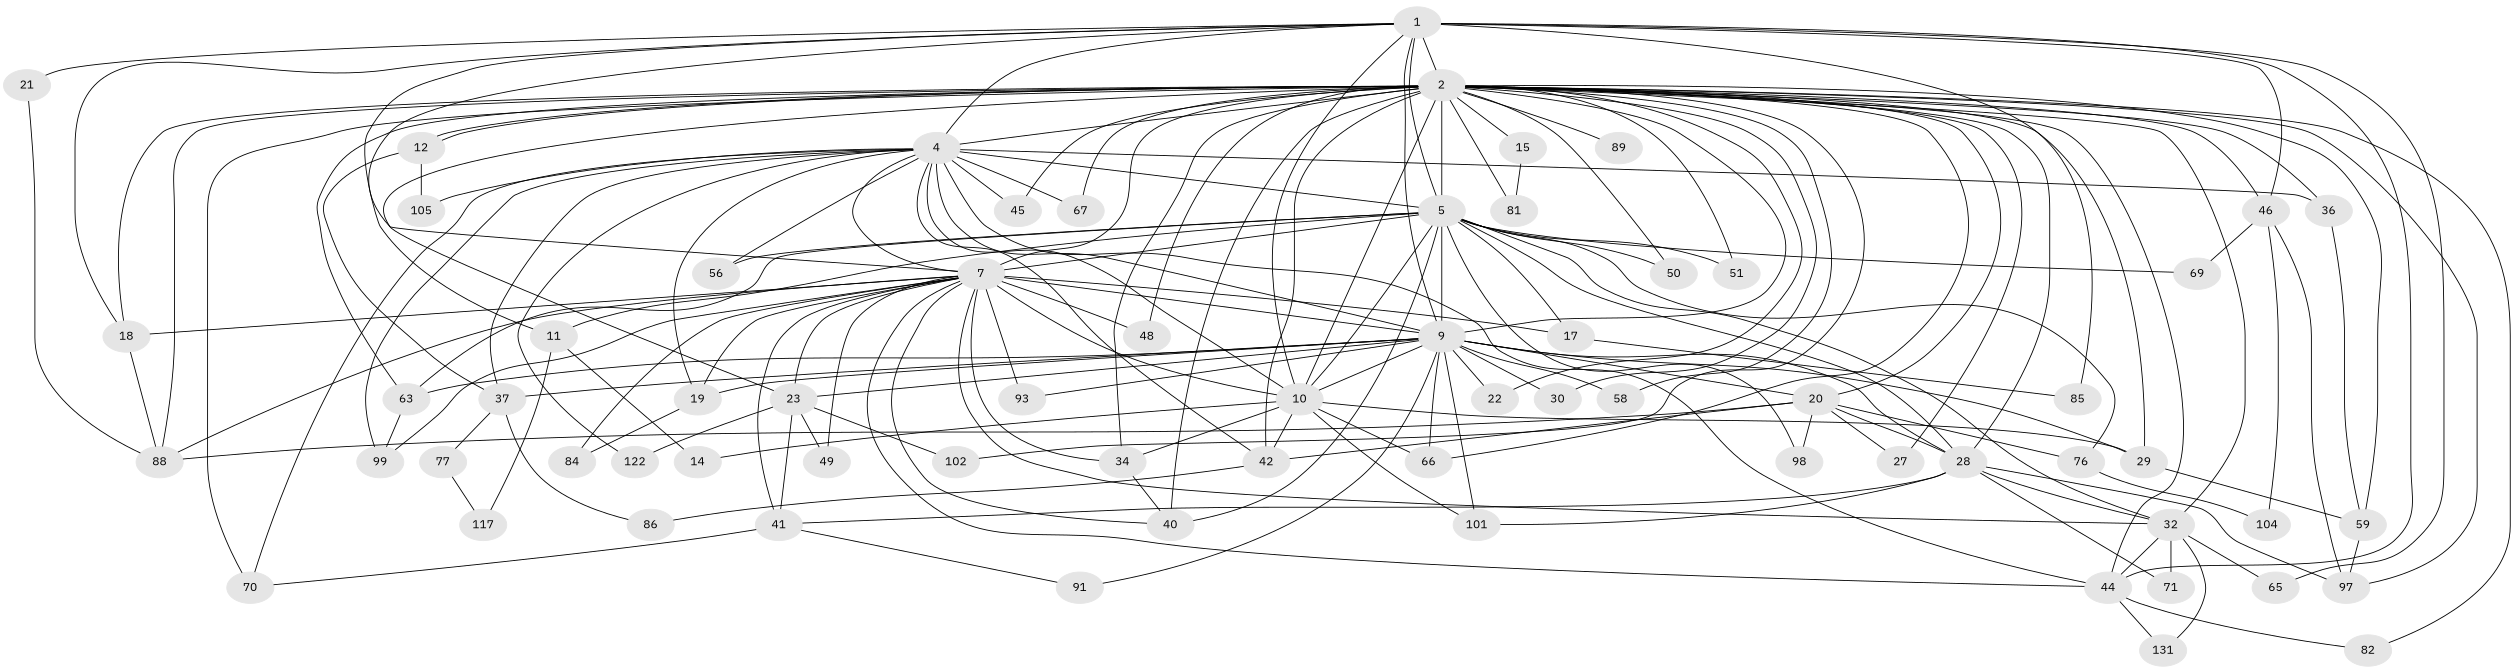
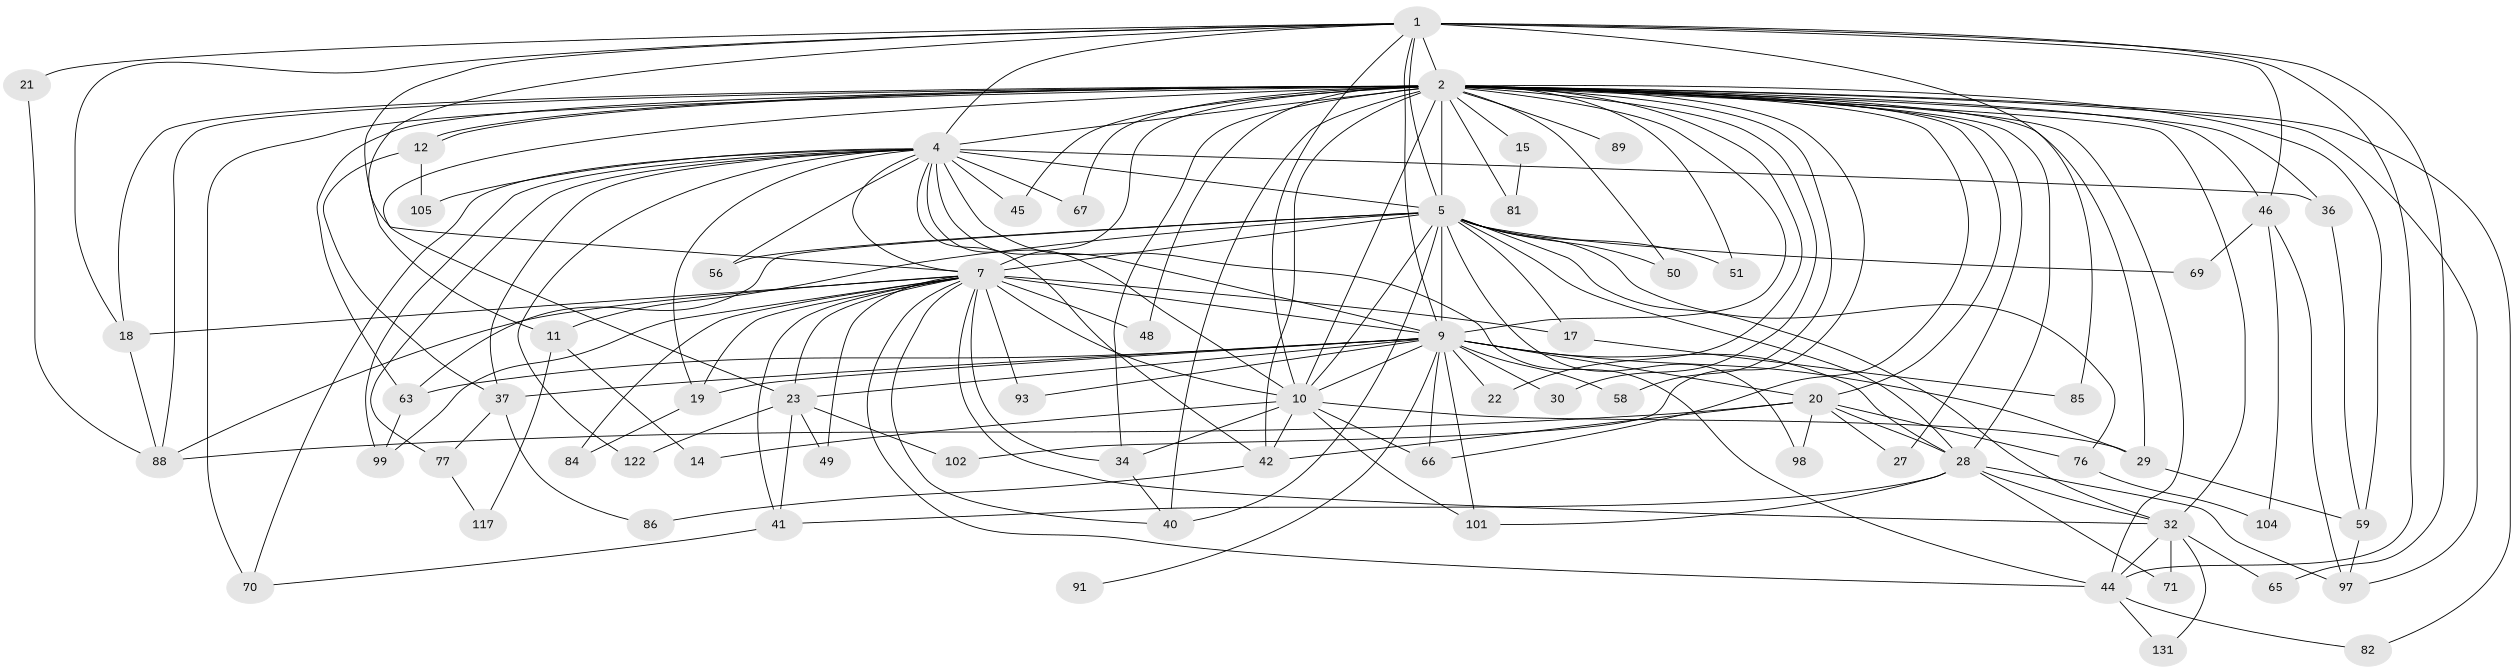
none -> (557, 194)
(929, 556) -> none
